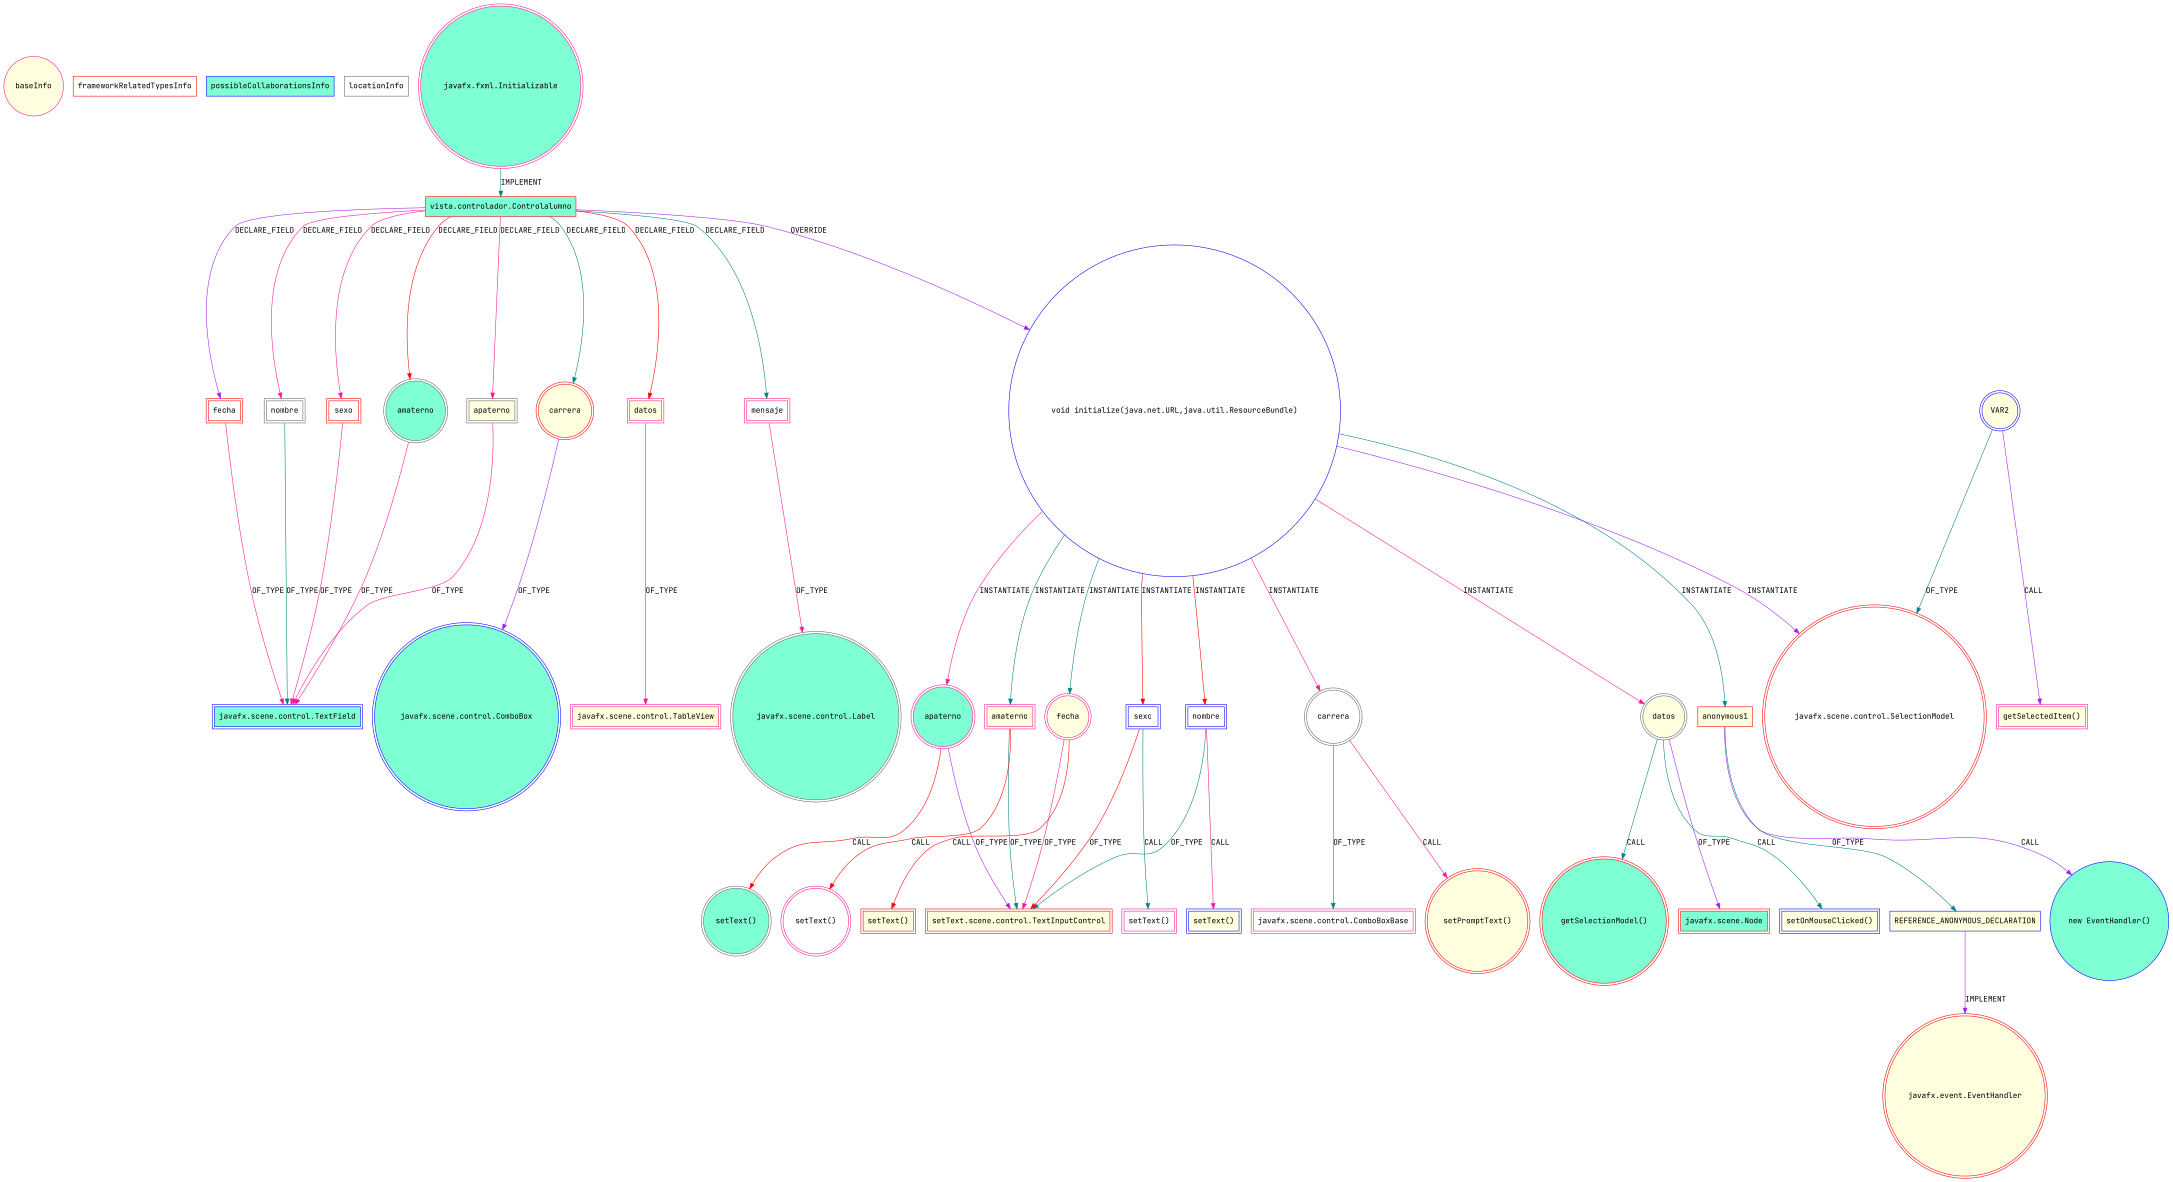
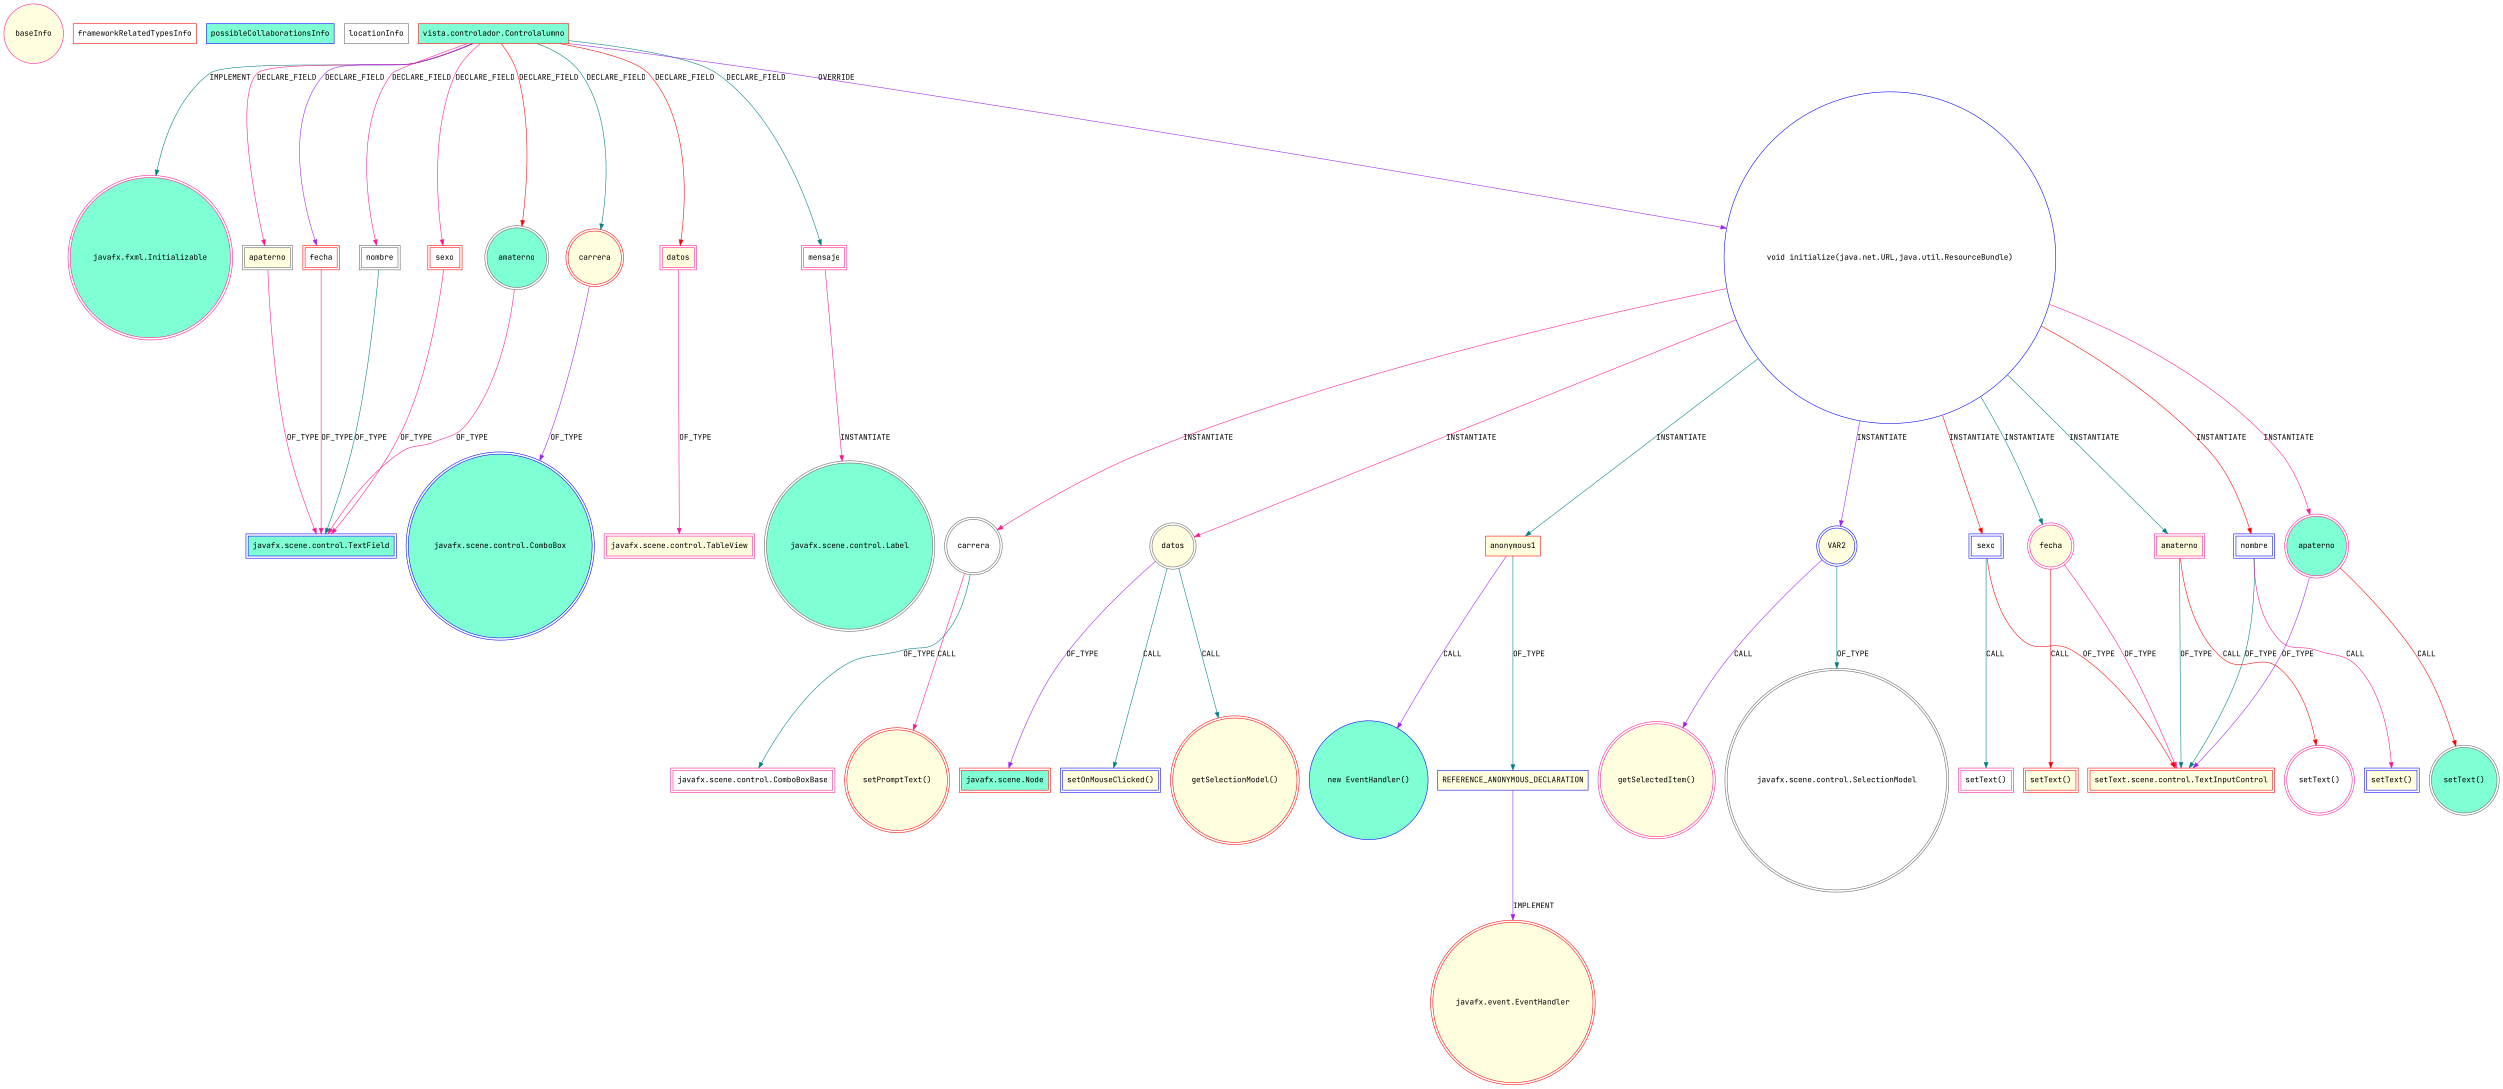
(501, 180) -> (268, 66)
(1551, 510) -> (1851, 471)
(812, 591) -> (865, 438)
(1874, 717) -> (1837, 780)
(2042, 717) -> (1657, 780)
(1604, 921) -> (1235, 780)
